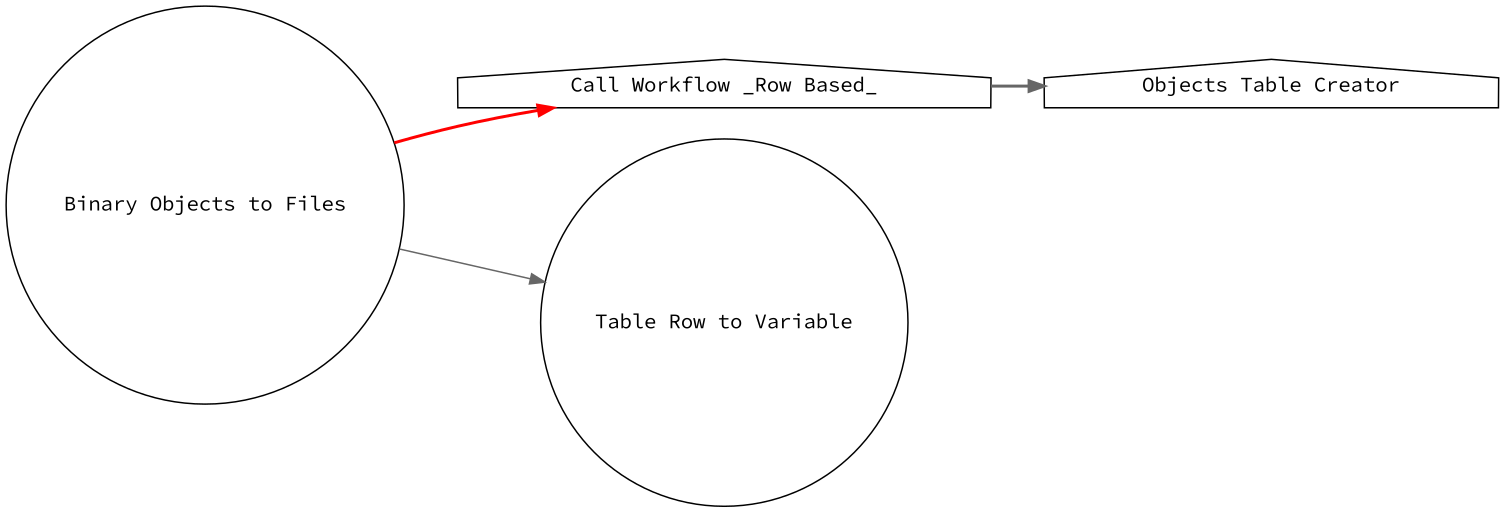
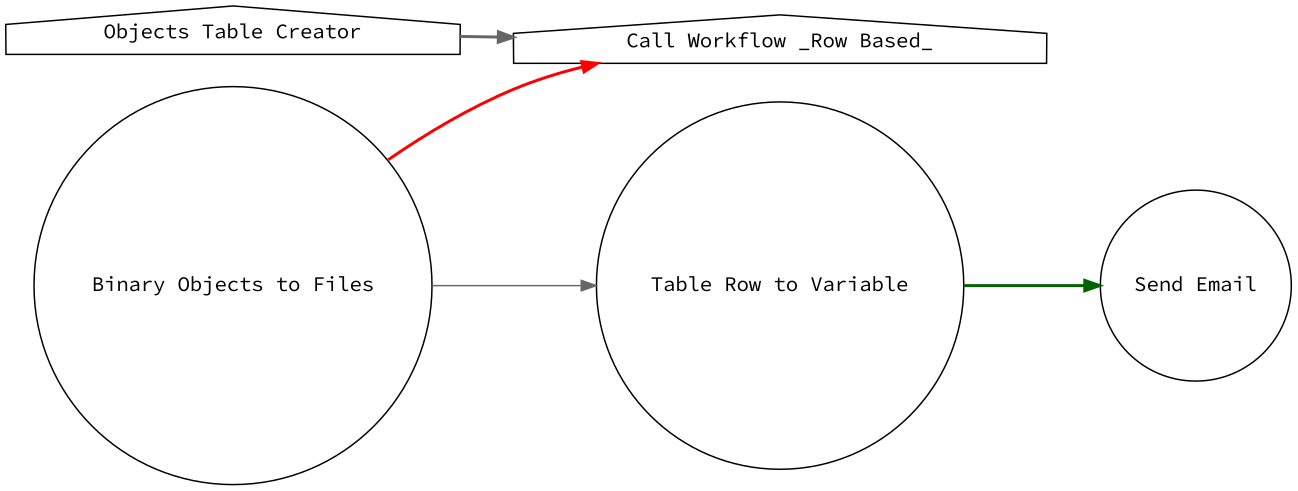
(1010, 86) -> (479, 37)
none -> (1196, 286)
